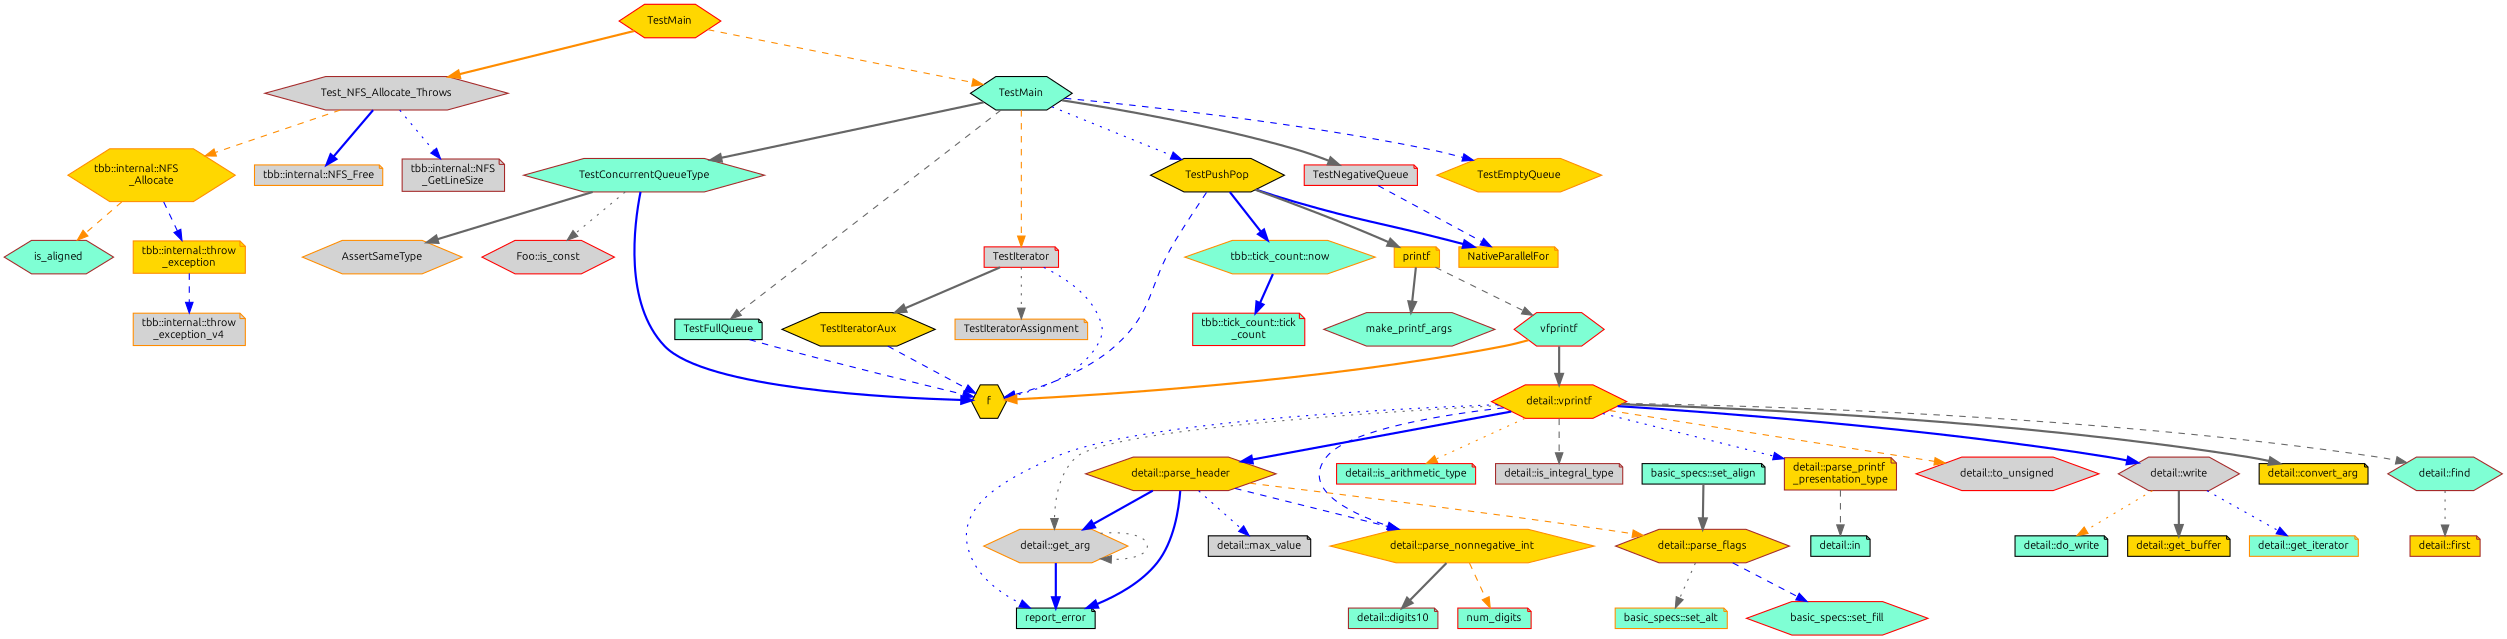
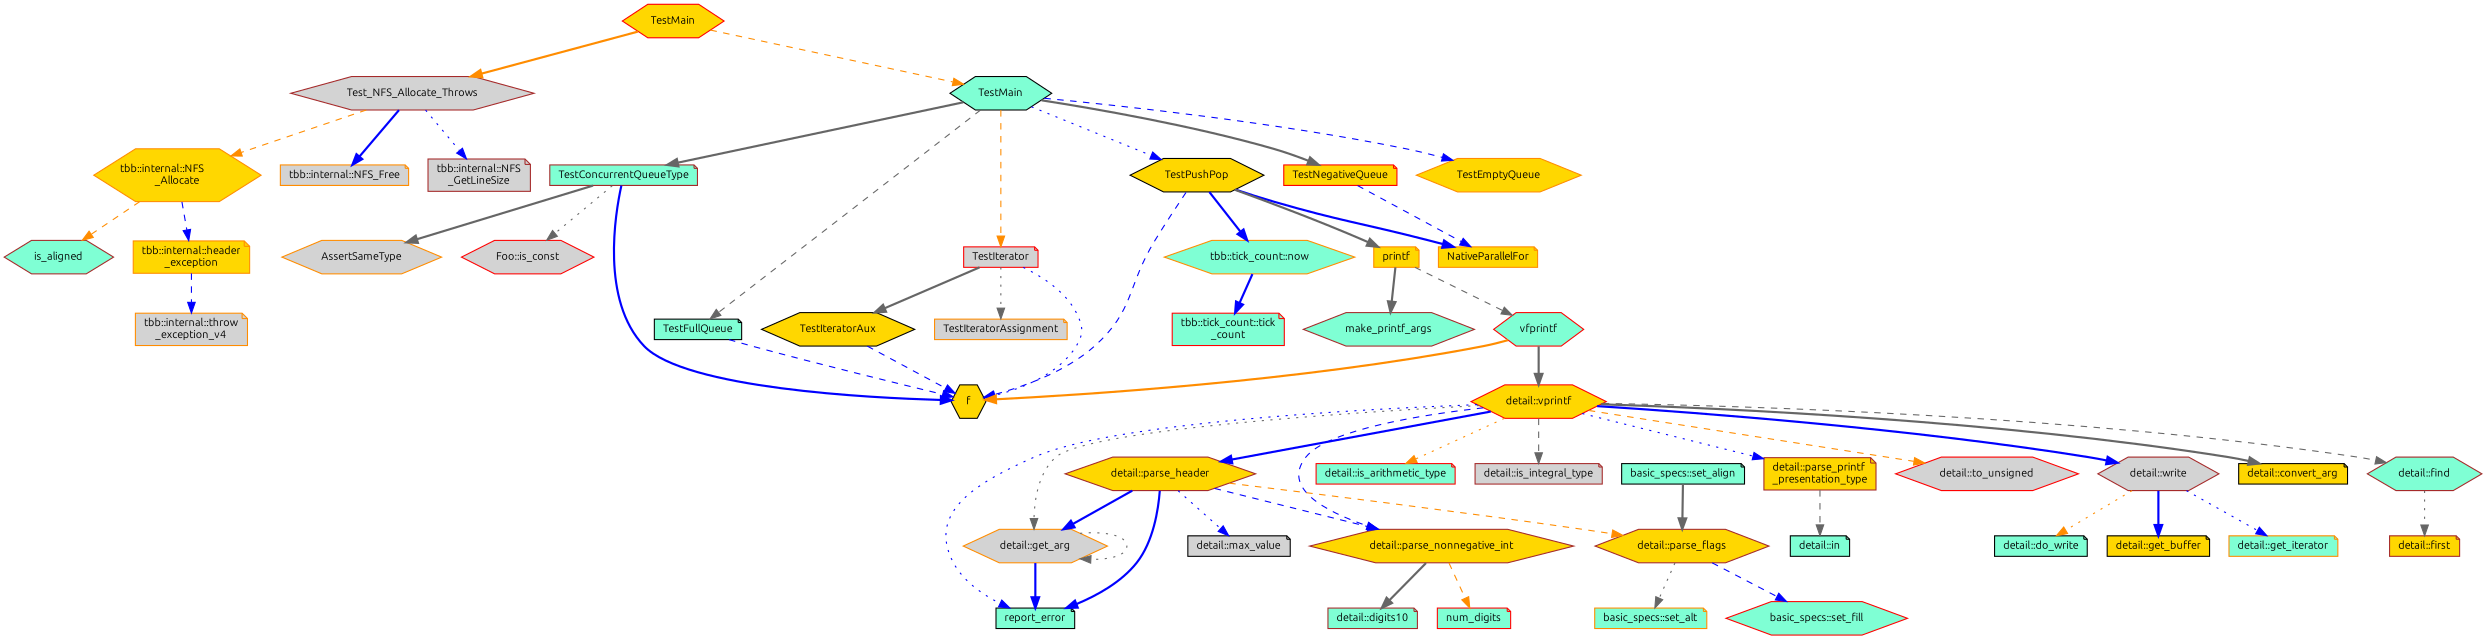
(644, 175) -> (624, 175)
(1361, 175) -> (1340, 175)
(189, 257) -> (191, 257)
(2179, 508) -> (2158, 508)
(1462, 546) -> (1442, 546)
